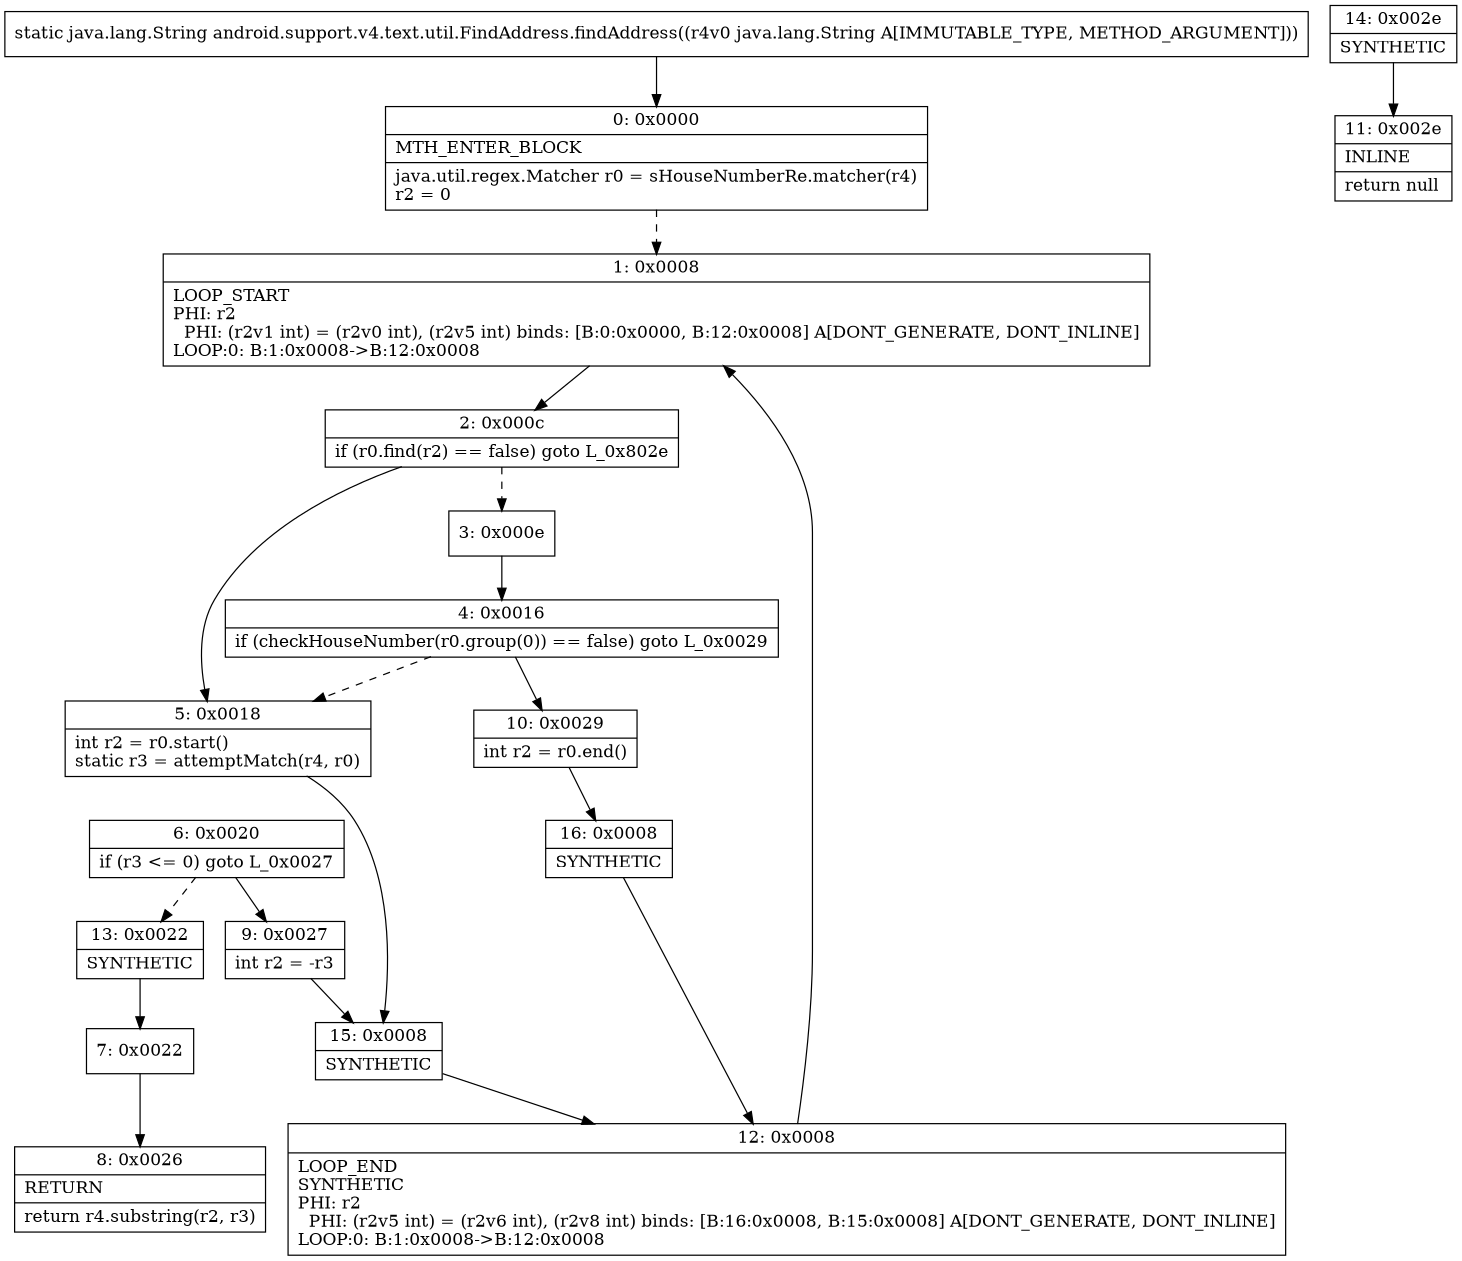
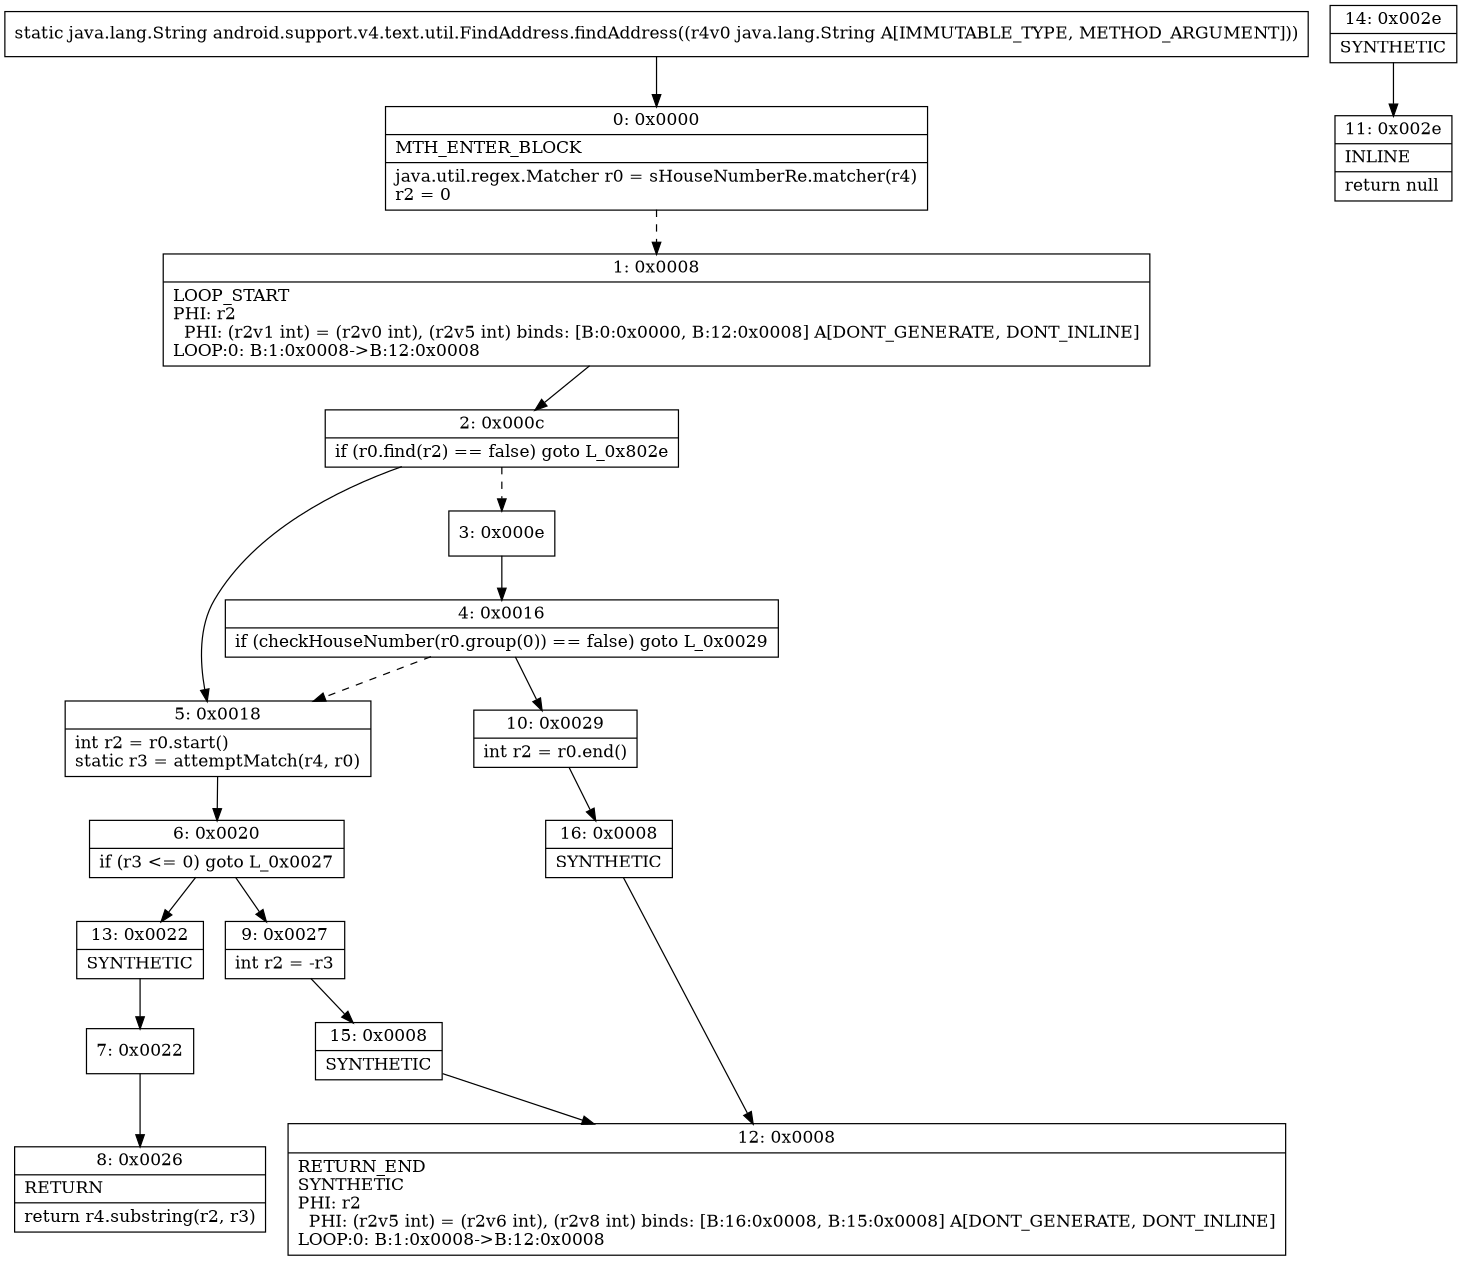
(812, 738) -> none
(379, 881) -> (217, 793)
(182, 895) -> (182, 895)
(348, 1167) -> (362, 1167)
